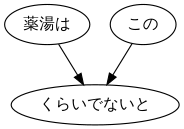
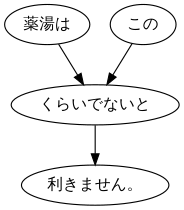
none -> (95, 185)
